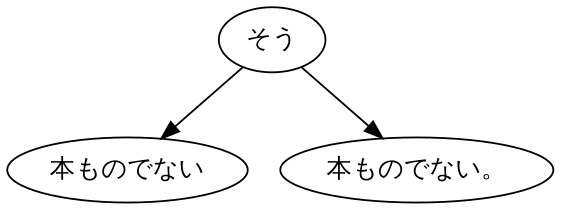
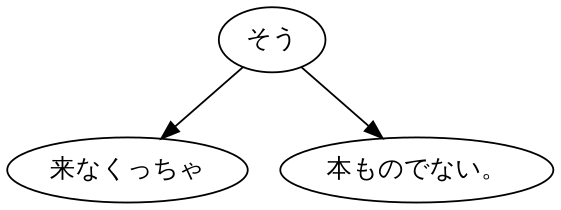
(127, 170) -> (127, 170)
